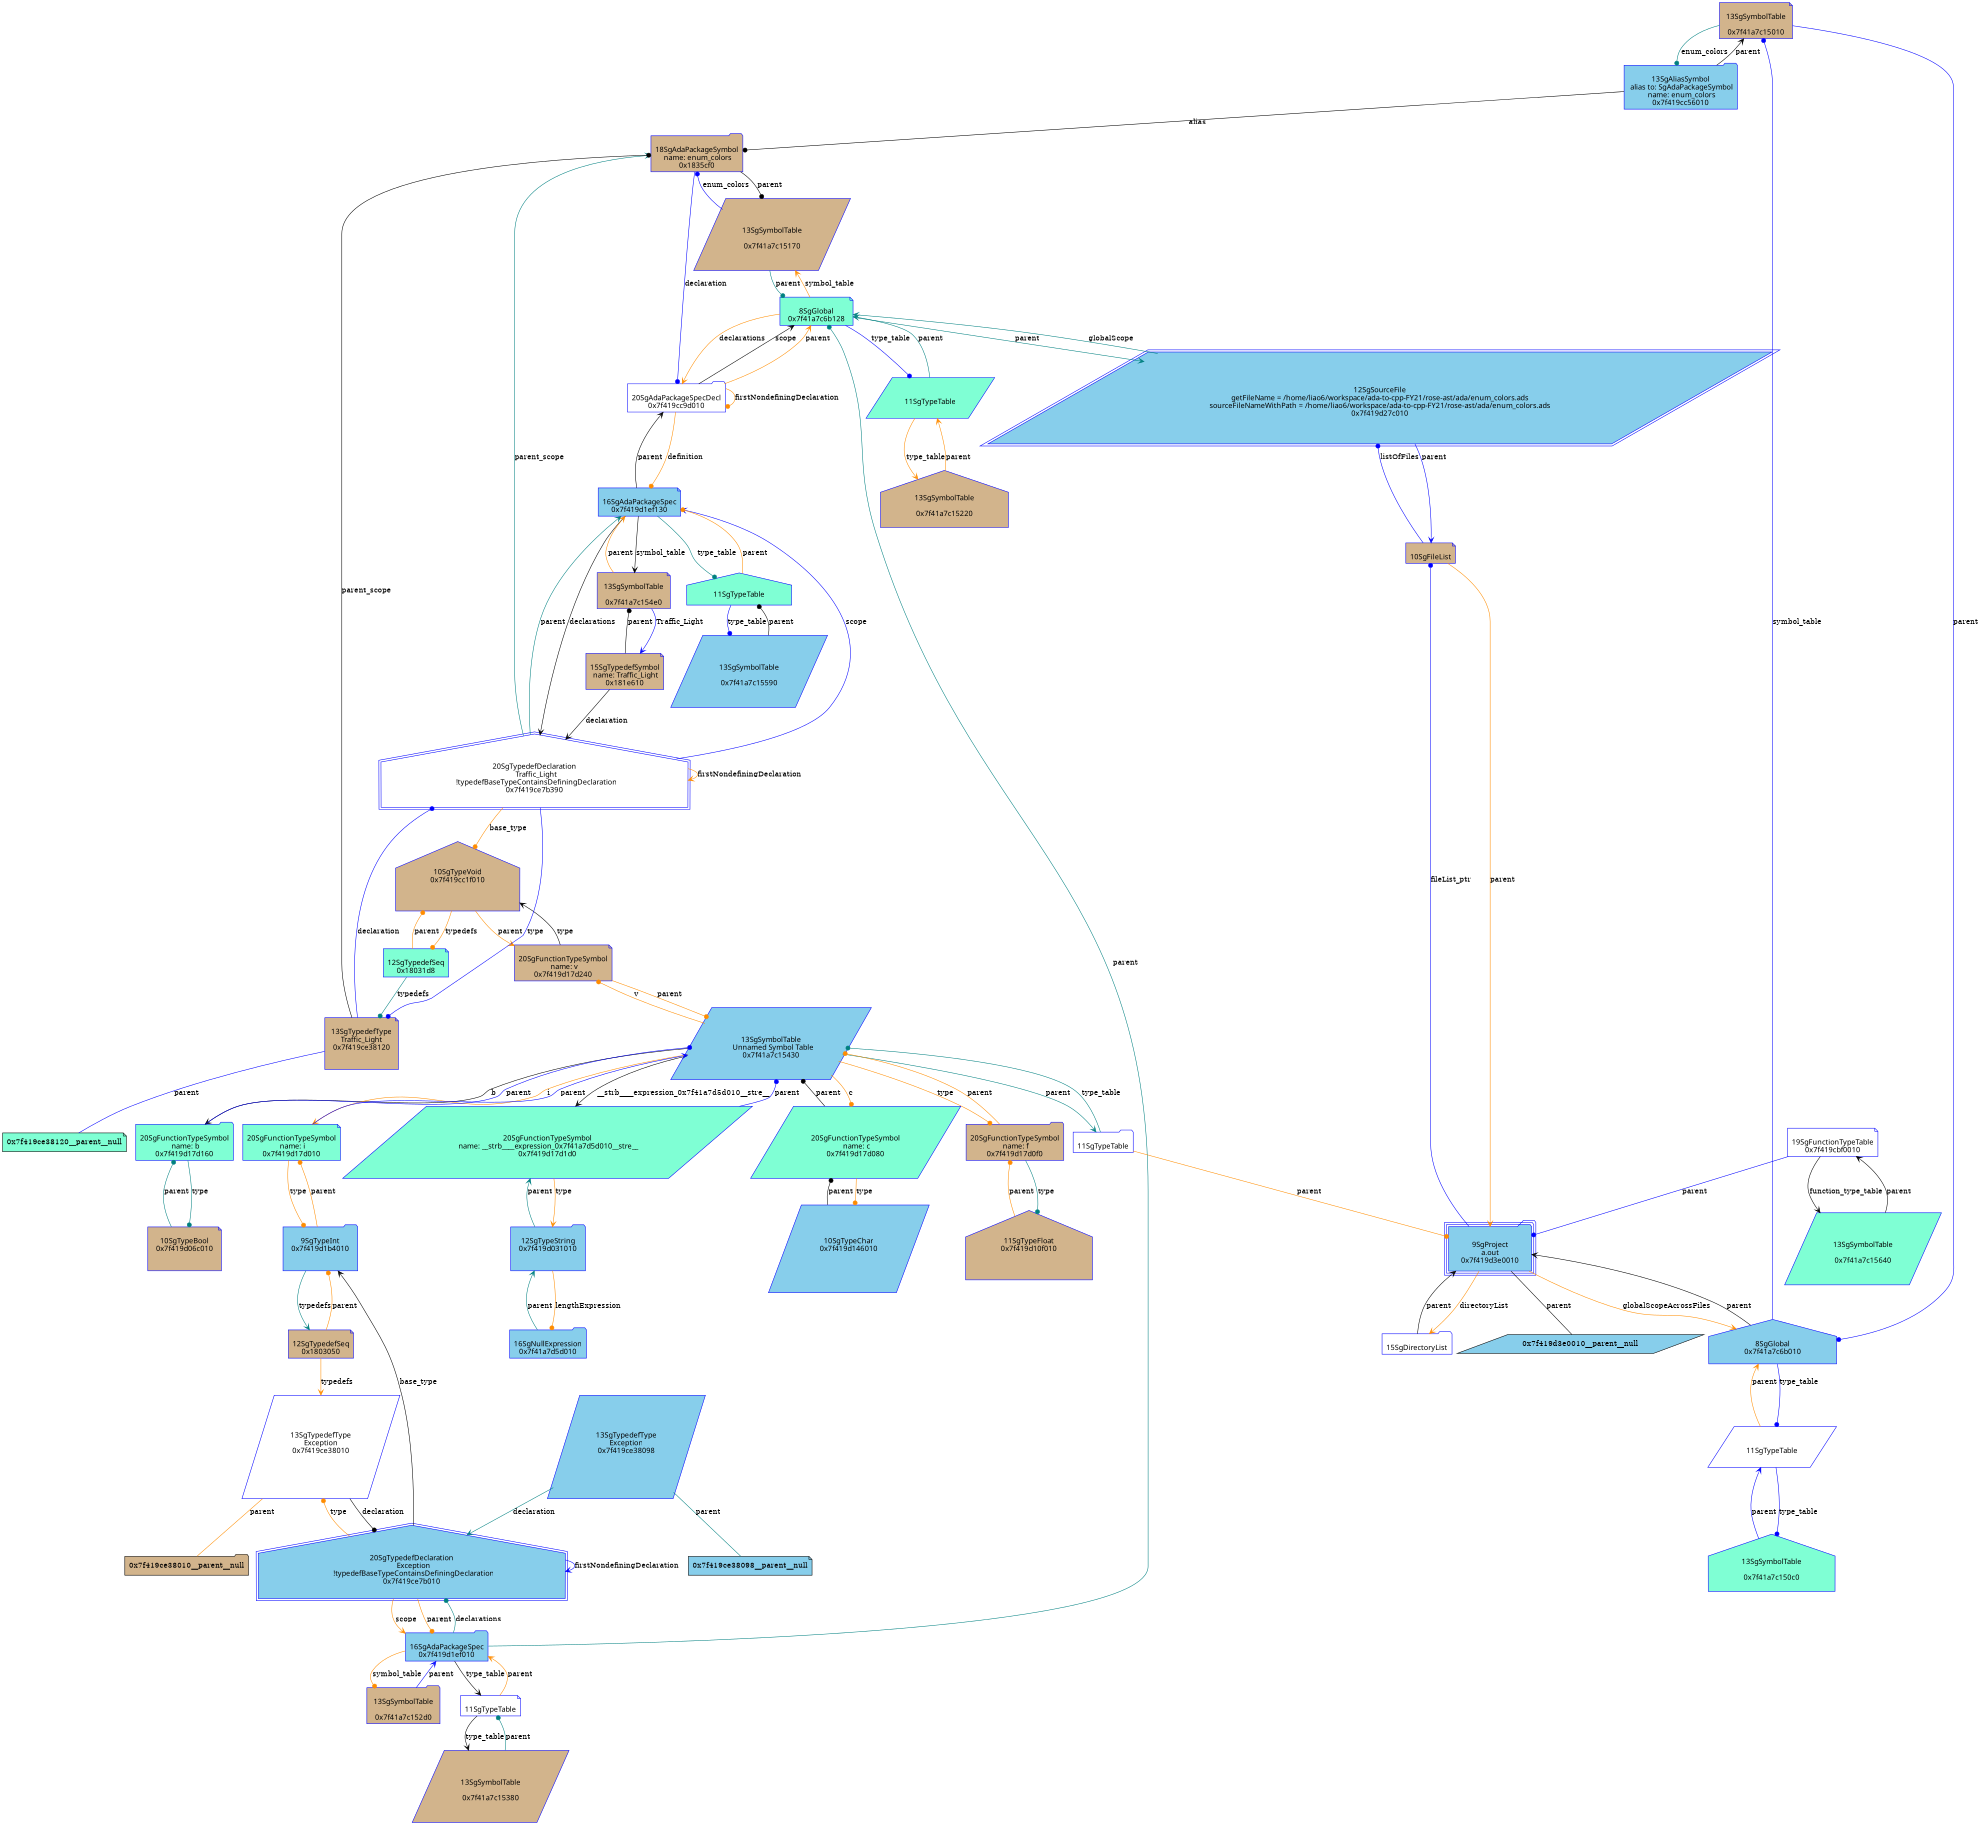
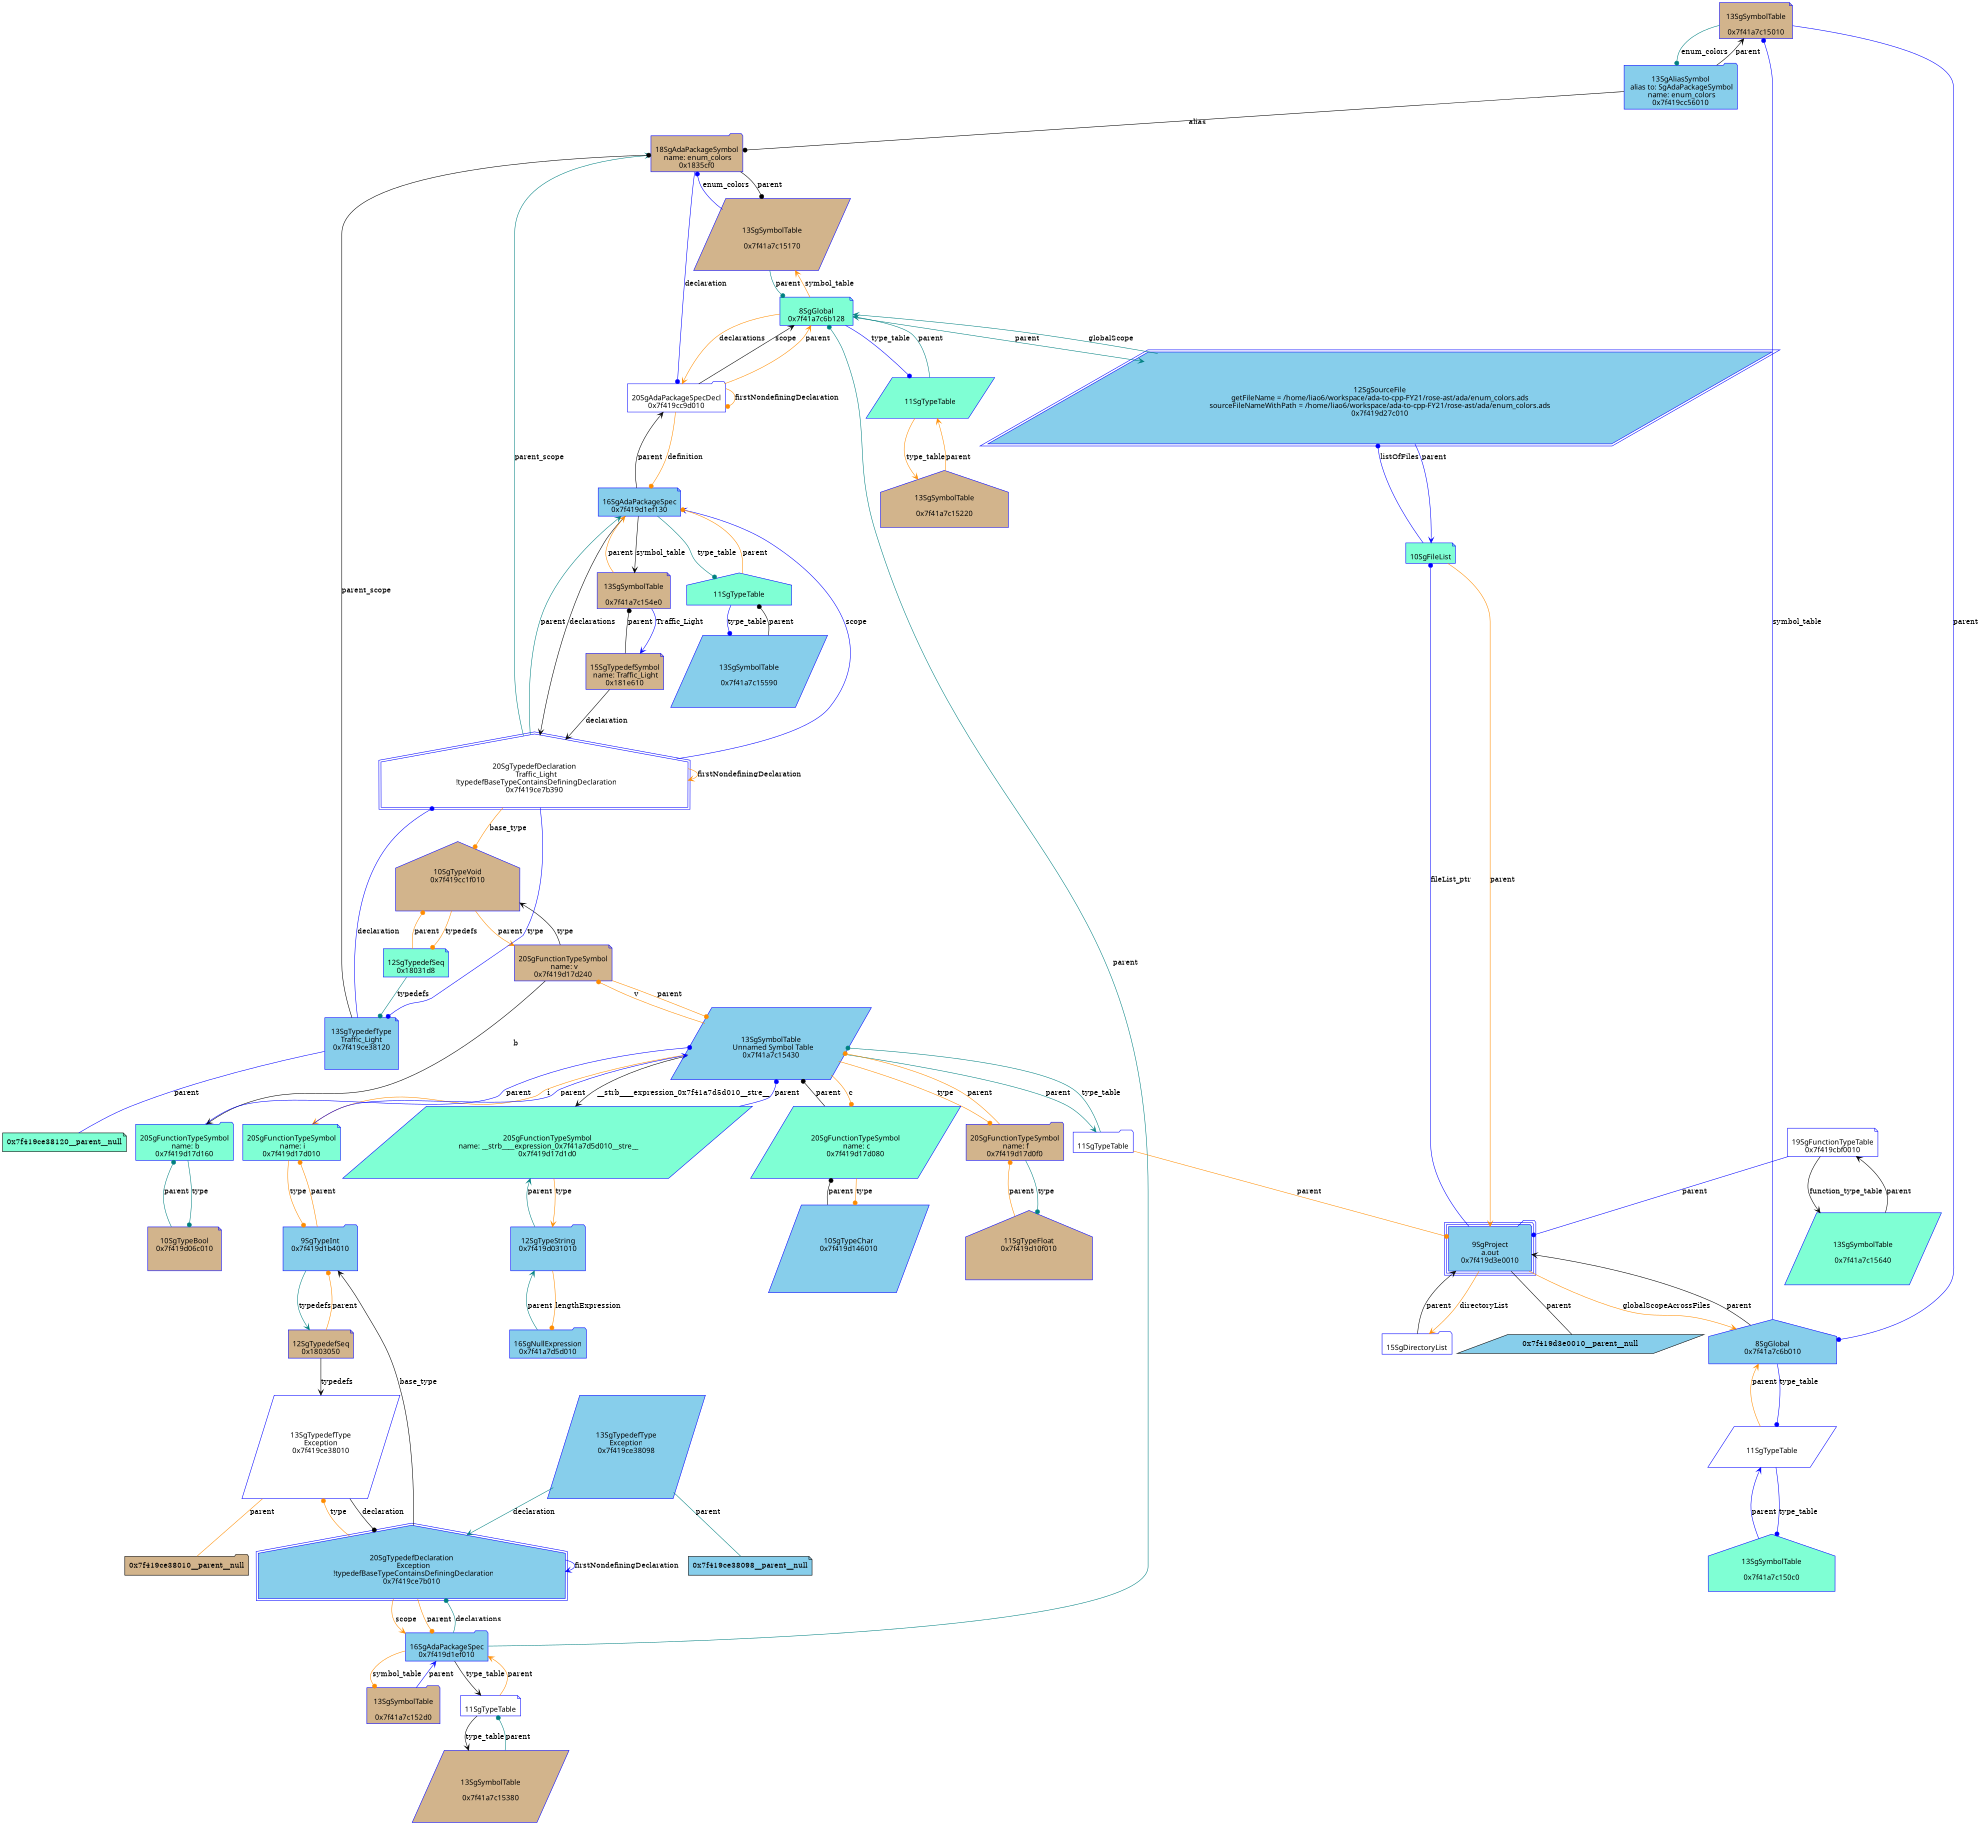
(1431, 553) -> (1431, 553)
(362, 1044) -> (362, 1044)
(476, 1097) -> (391, 1084)
(321, 1374) -> (321, 1374)
